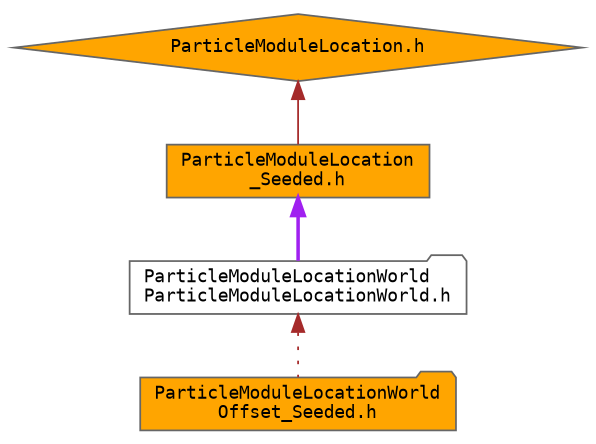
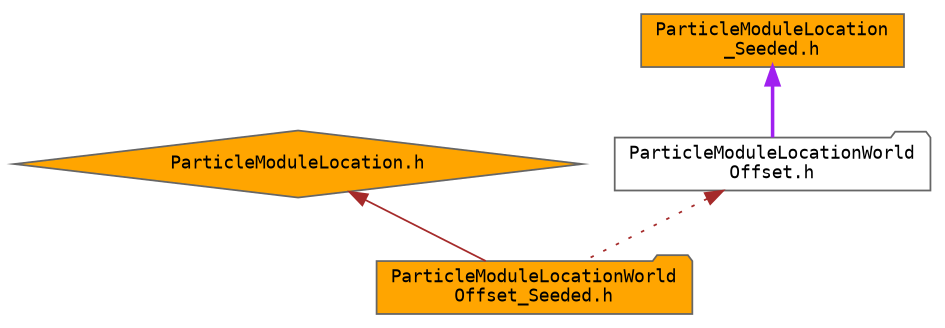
(298, 122) -> (425, 230)
(298, 288) -> (773, 164)
